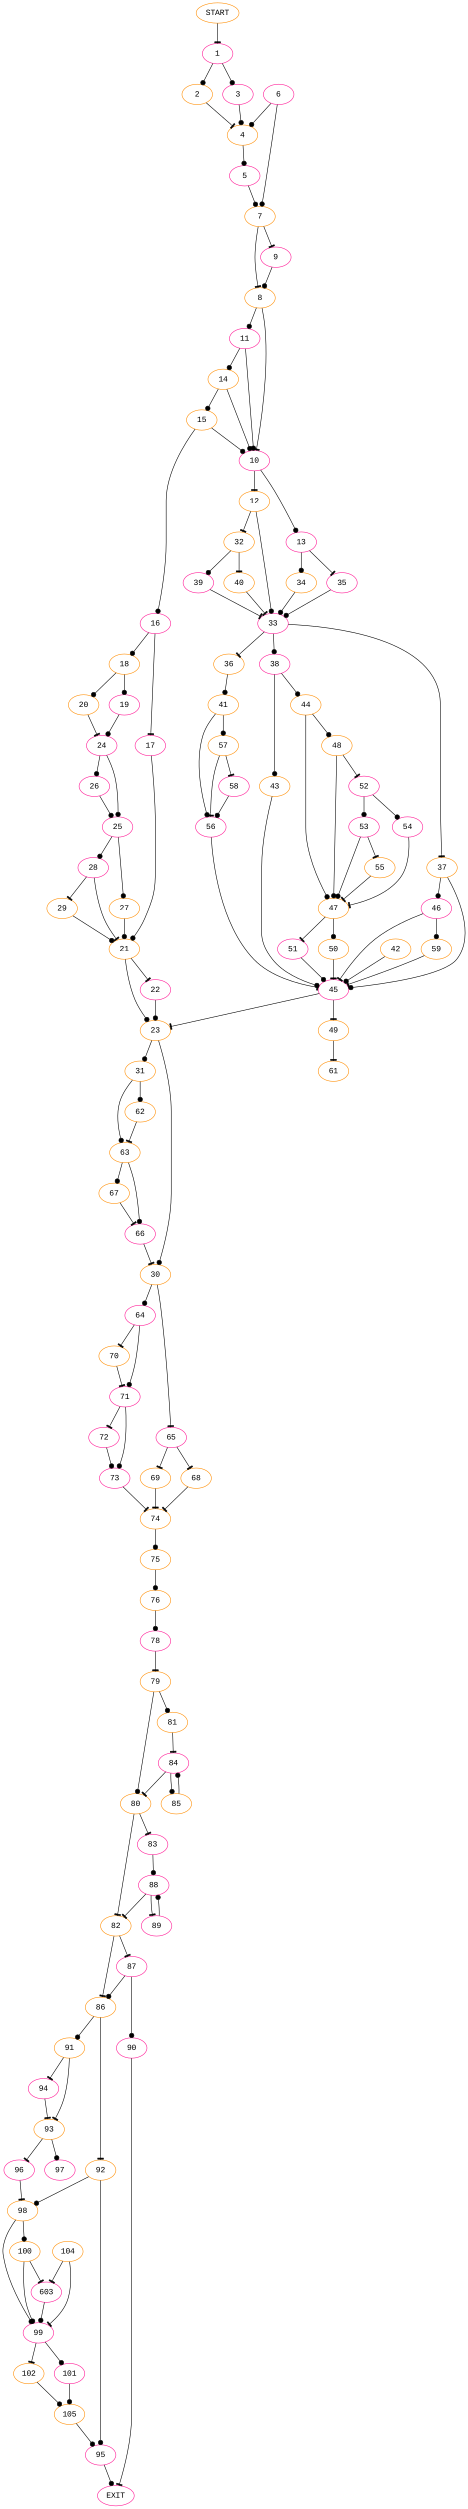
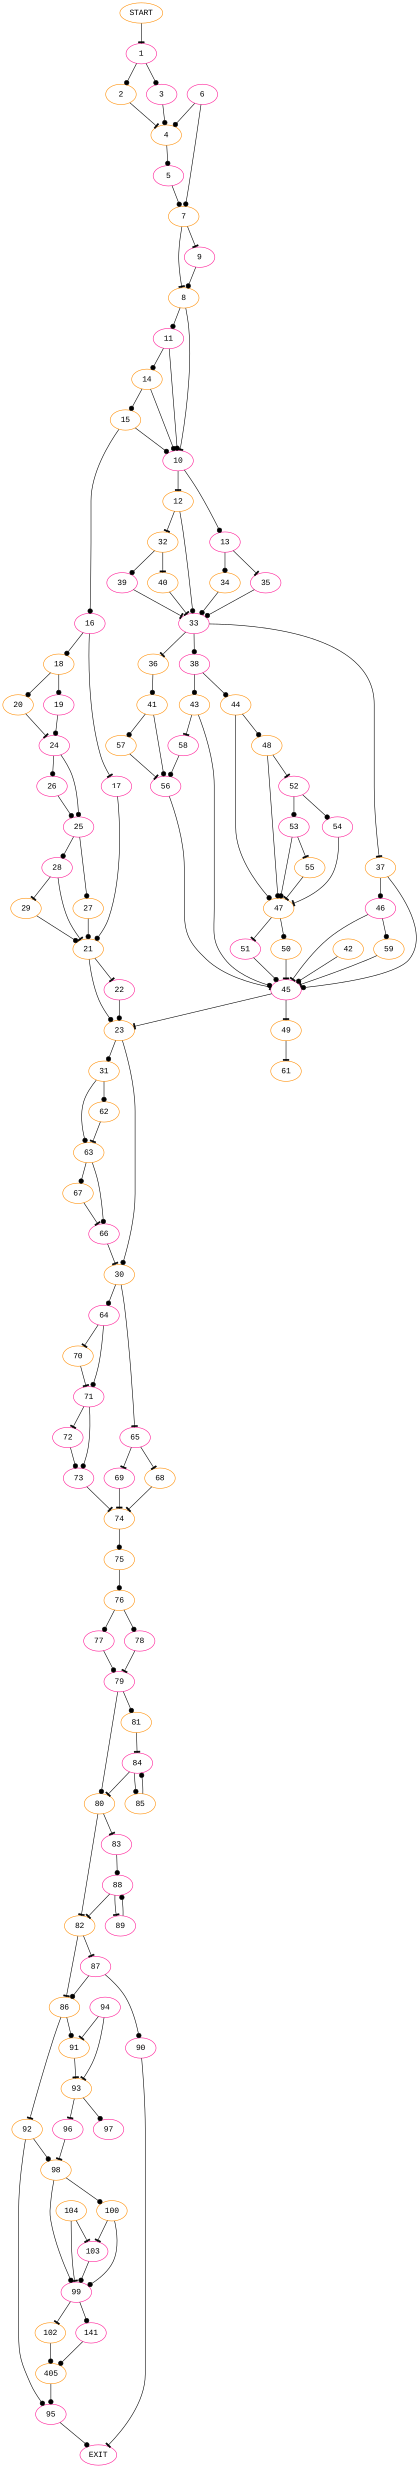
(228, 765) -> (189, 724)
(155, 1478) -> (119, 1478)
none -> (99, 1641)
(155, 1682) -> (119, 1682)
(57, 2067) -> (90, 2027)
(46, 2292) -> (93, 2252)
(70, 2374) -> (91, 2333)
(70, 2414) -> (51, 2374)
